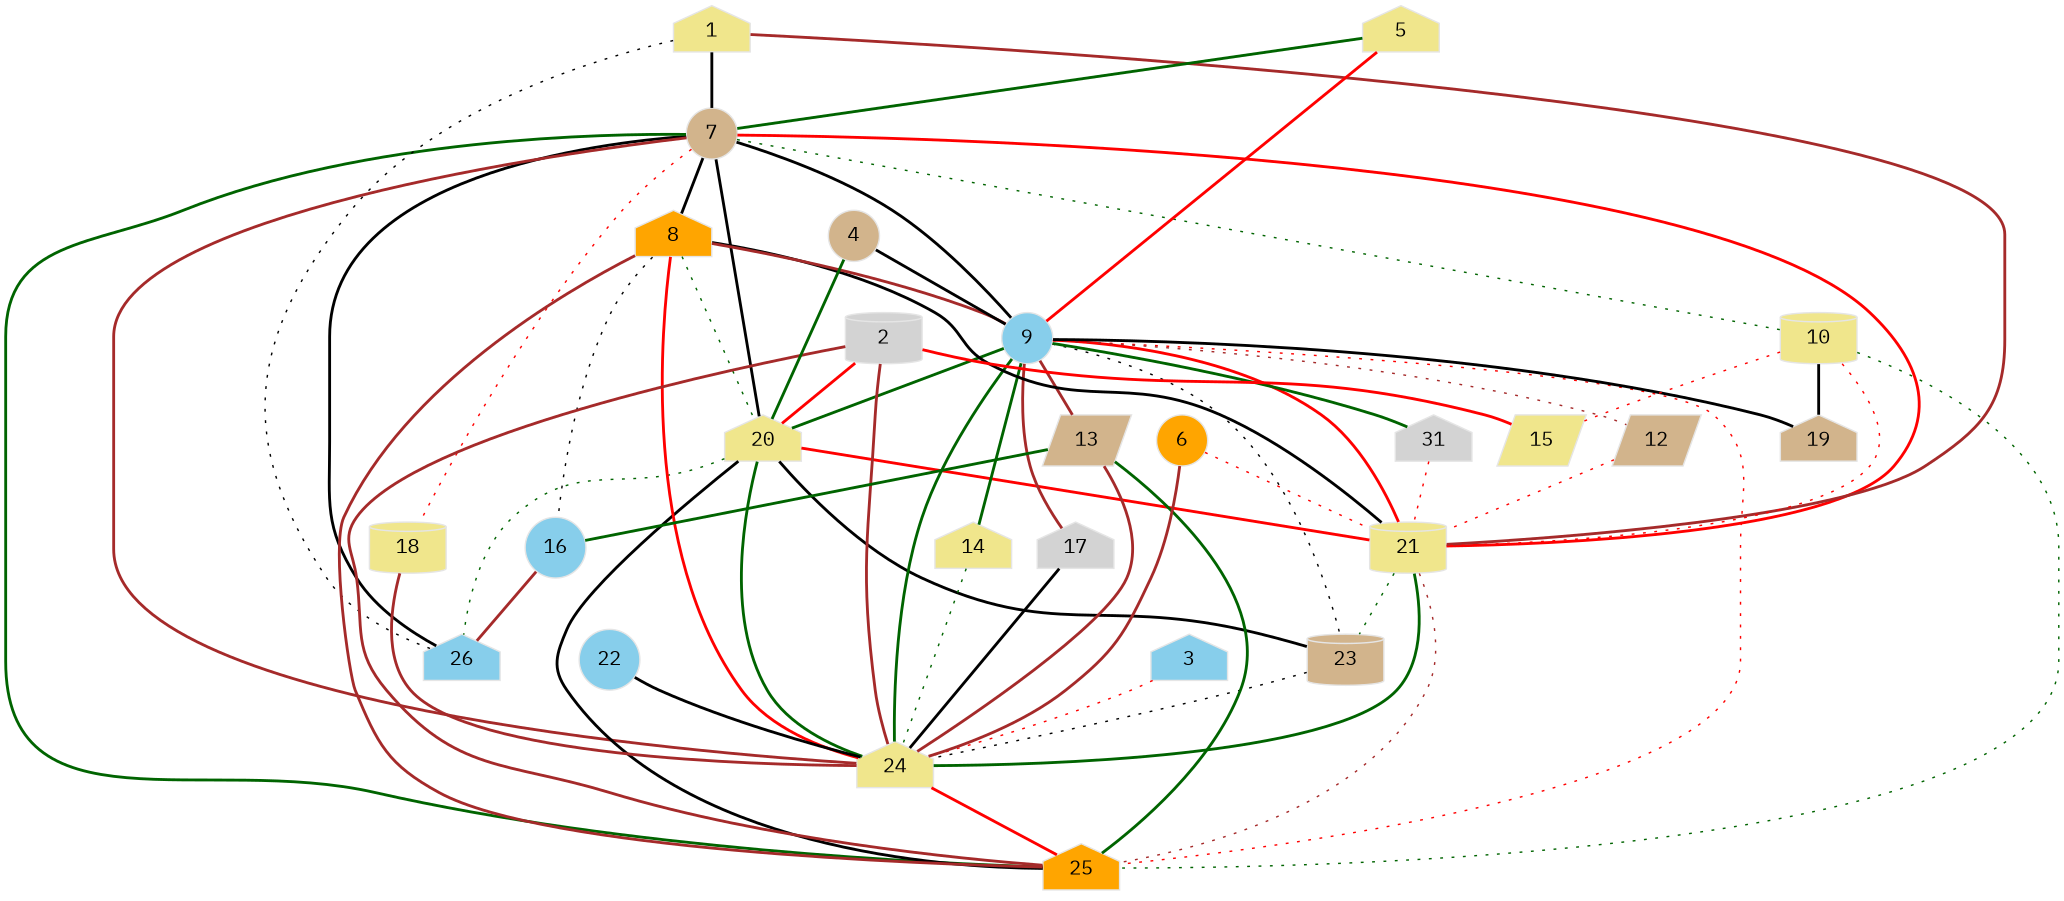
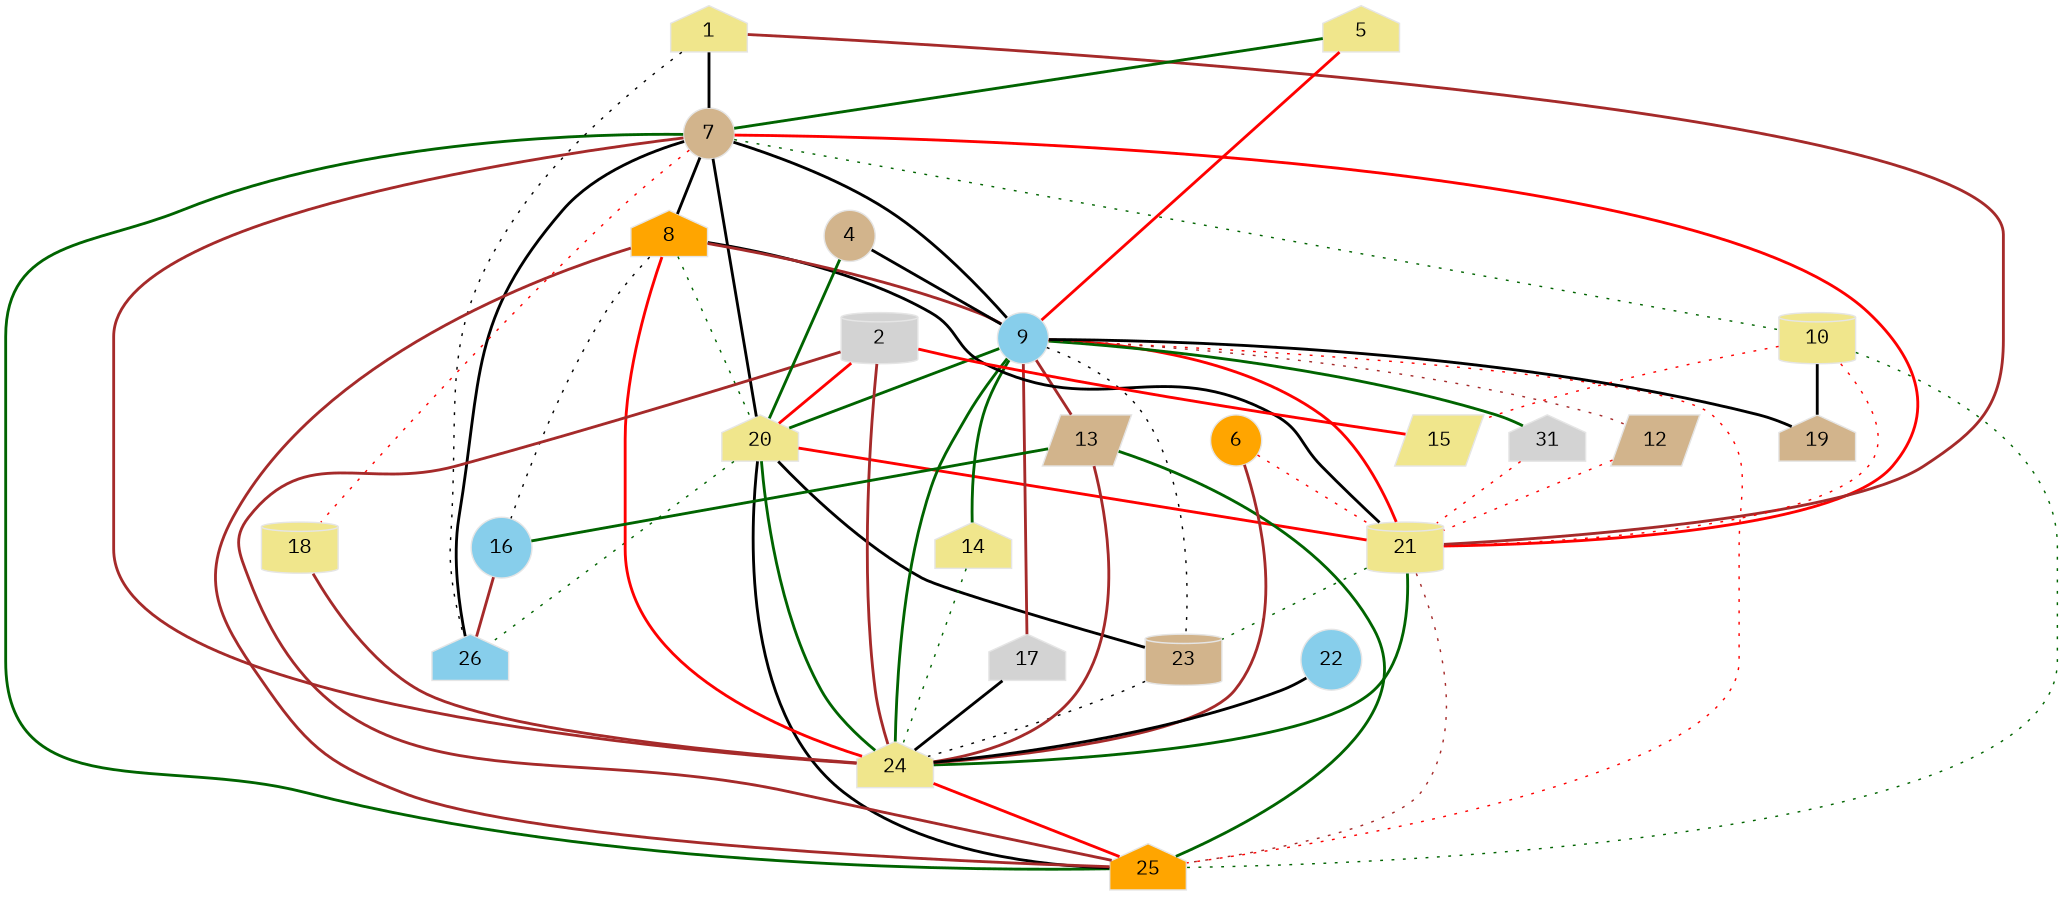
(1189, 660) -> none
